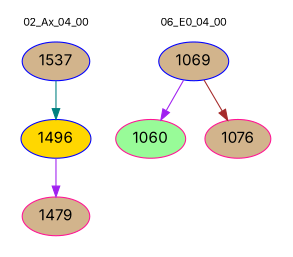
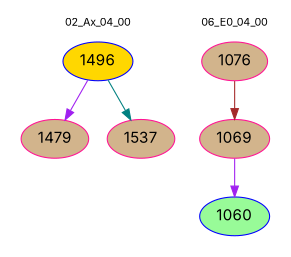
(56, 61) -> (141, 139)
(194, 61) -> (235, 139)
(56, 95) -> (117, 95)
(213, 95) -> (235, 95)
(151, 139) -> (235, 216)
